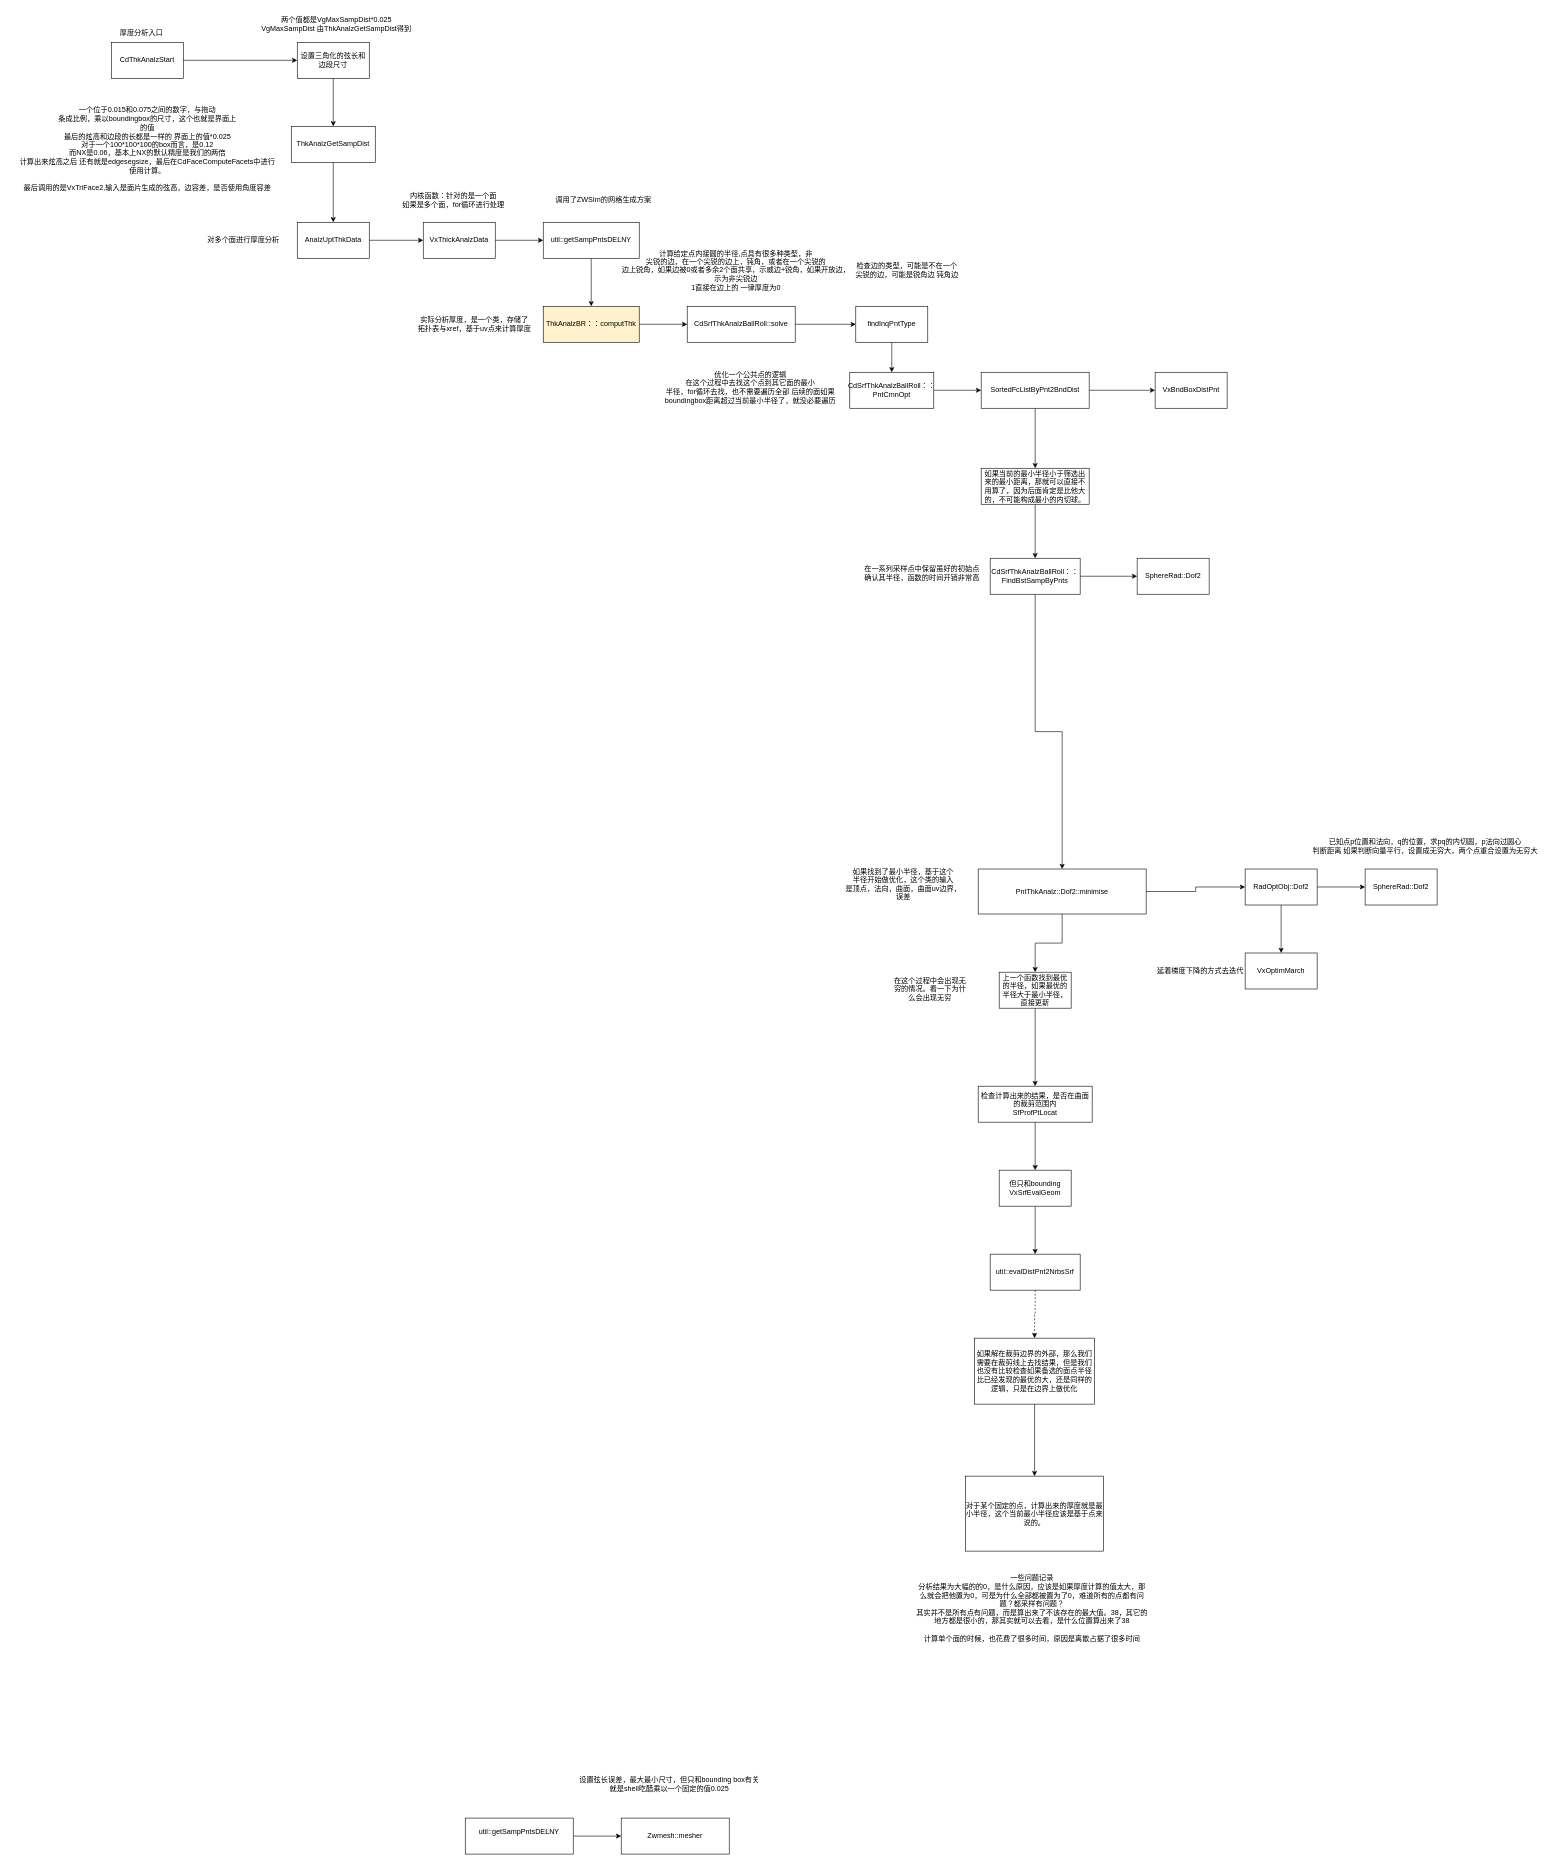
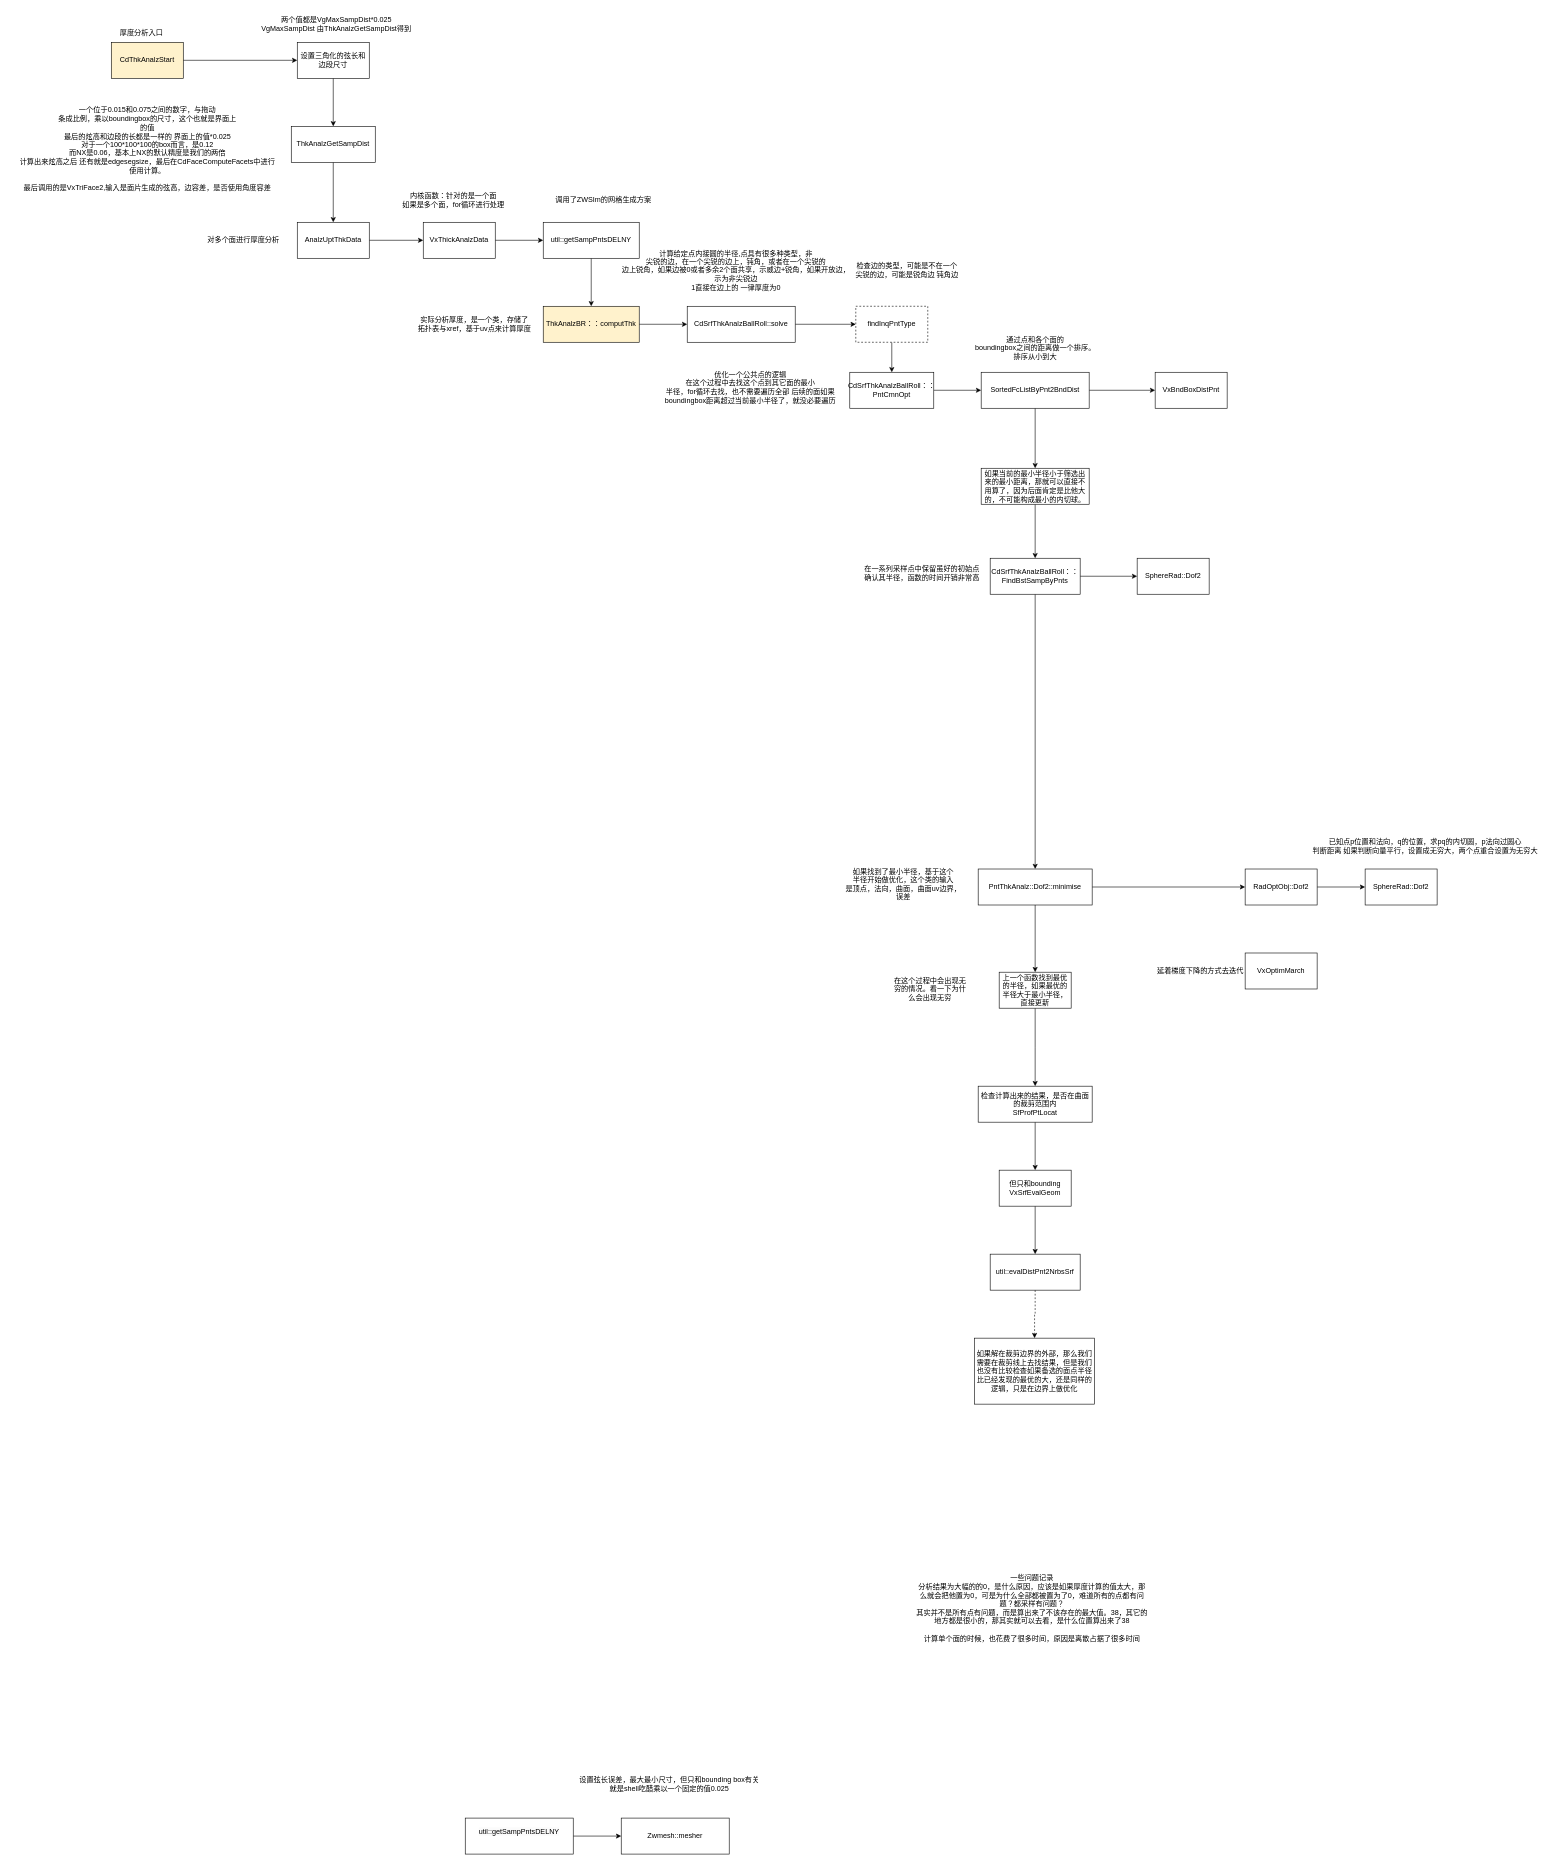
(147, 60) -> (147, 60)
(892, 324) -> (892, 324)
none -> (1035, 348)
(1062, 892) -> (1035, 887)
(1281, 947) -> none
(1035, 1438) -> none
(1035, 1514) -> none
